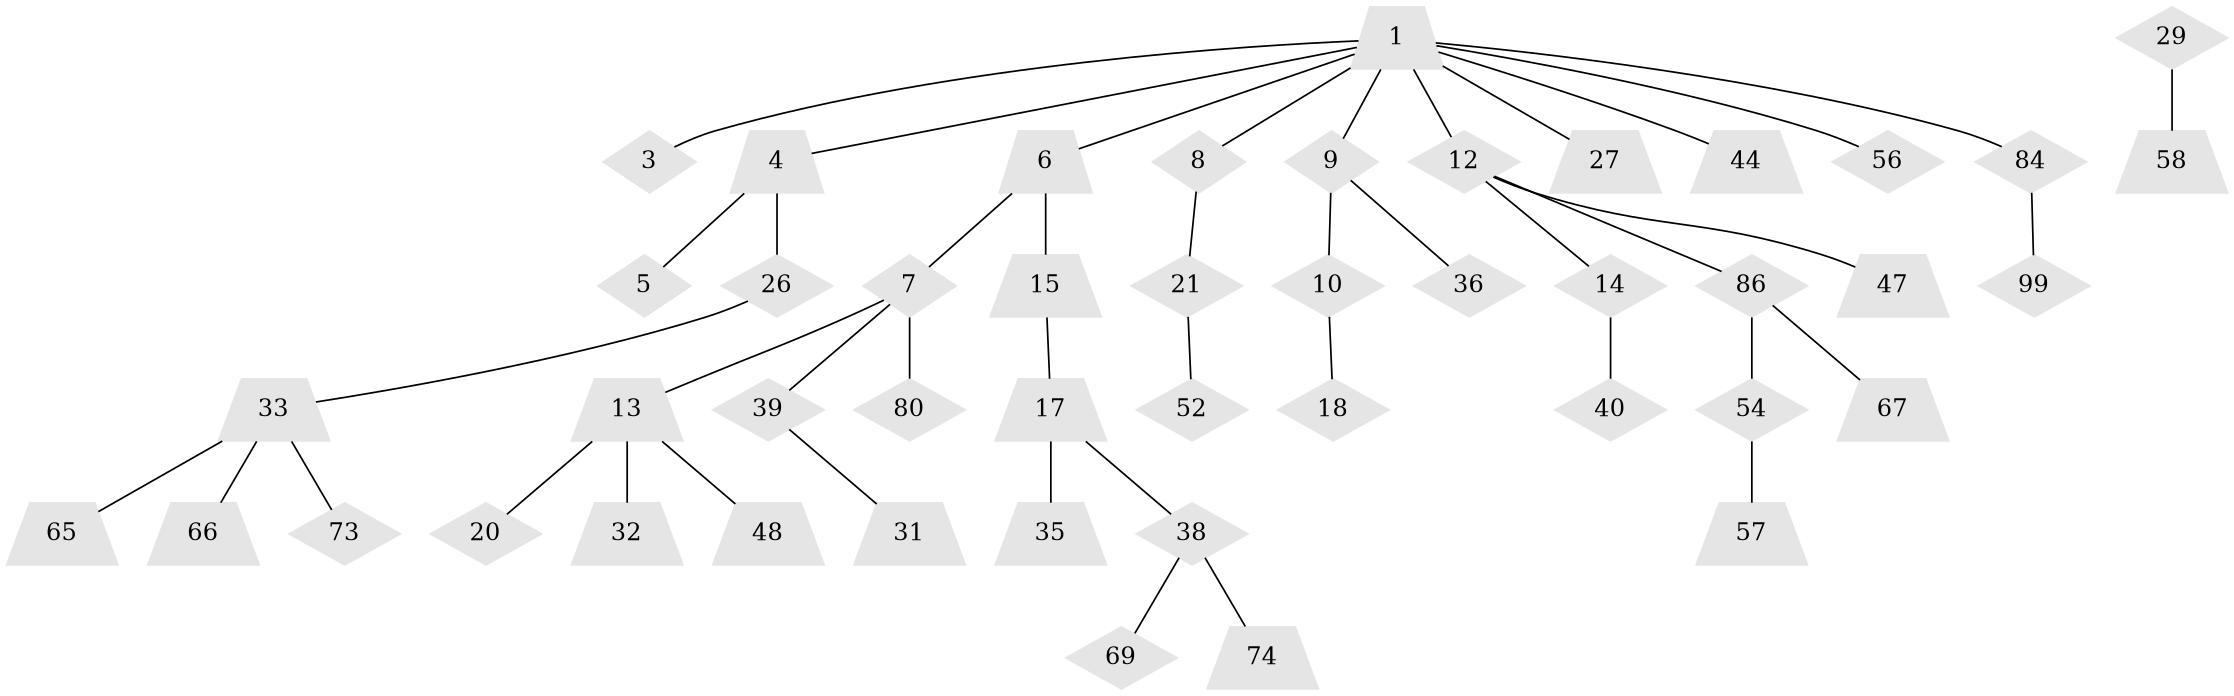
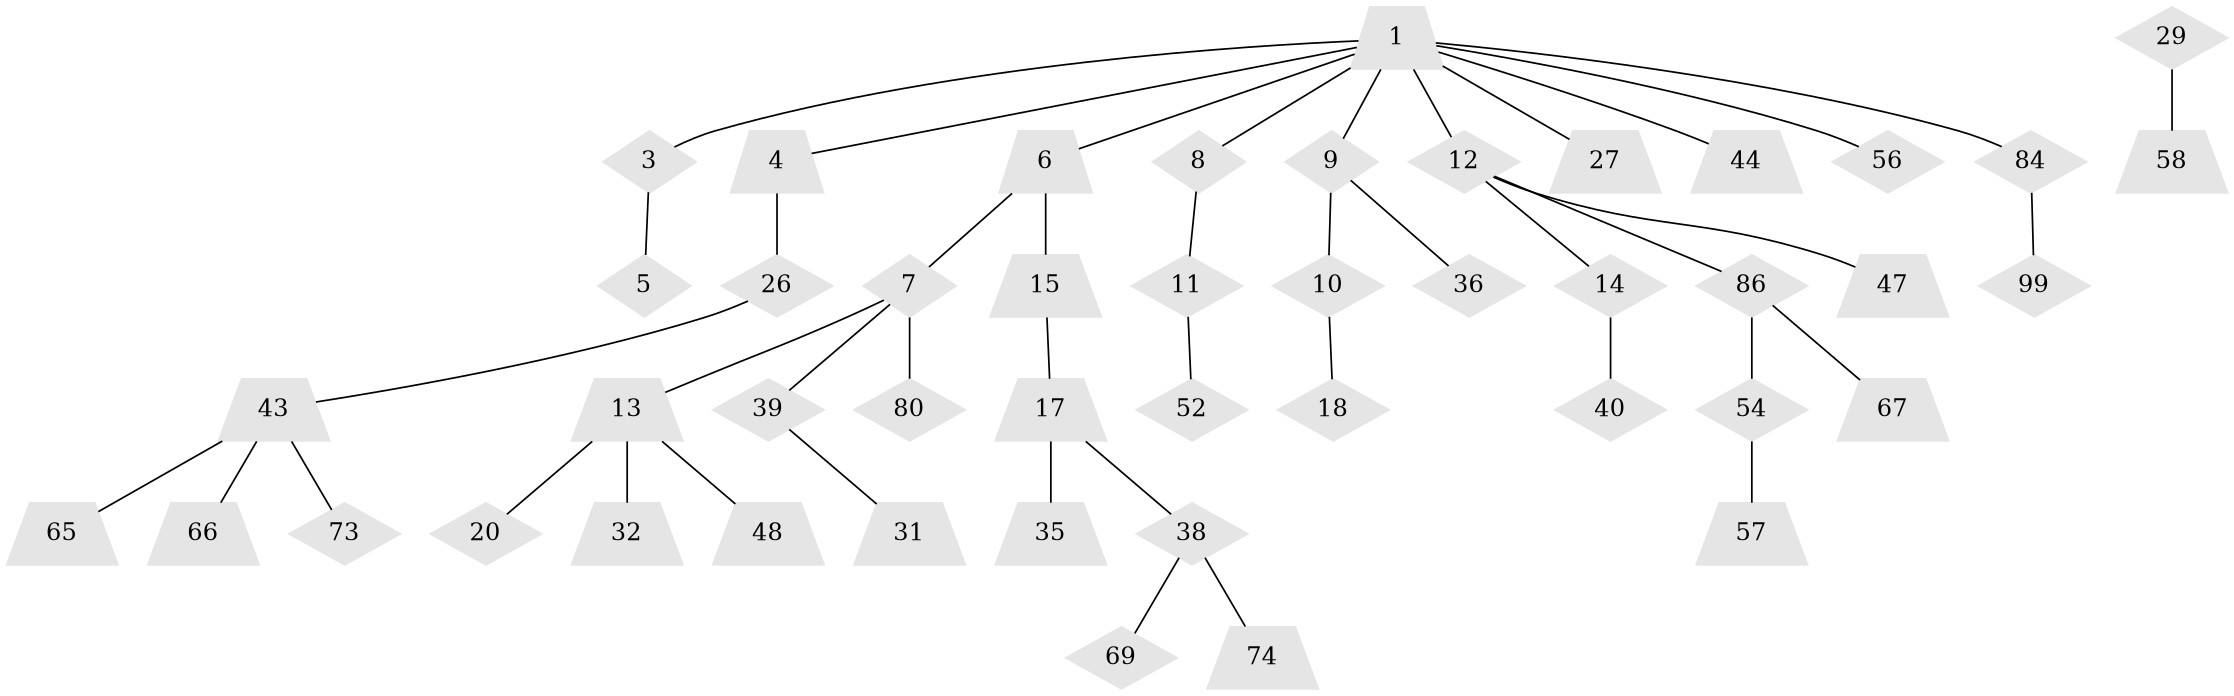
(704, 230) -> (647, 224)
(1187, 286) -> (1187, 286)
(274, 410) -> (274, 410)
